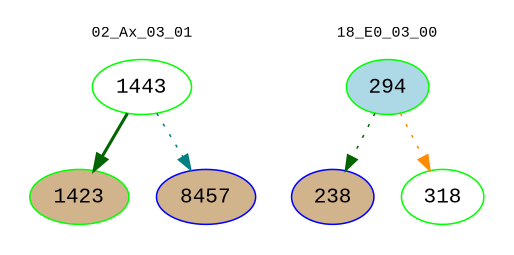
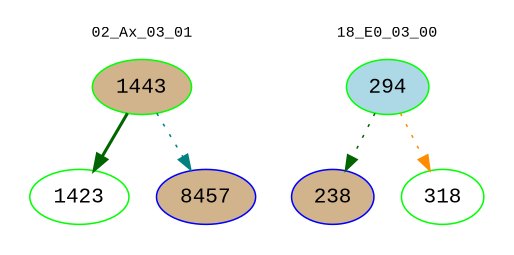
(142, 87) -> (142, 87)
(79, 197) -> (79, 197)
